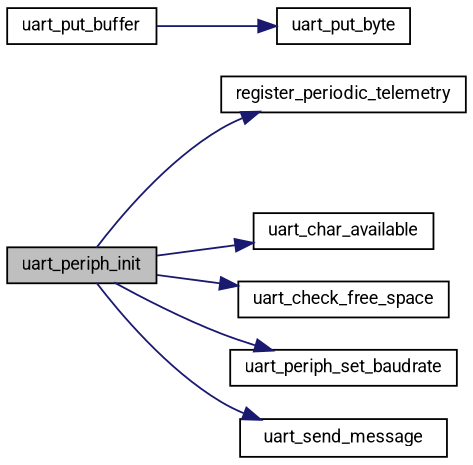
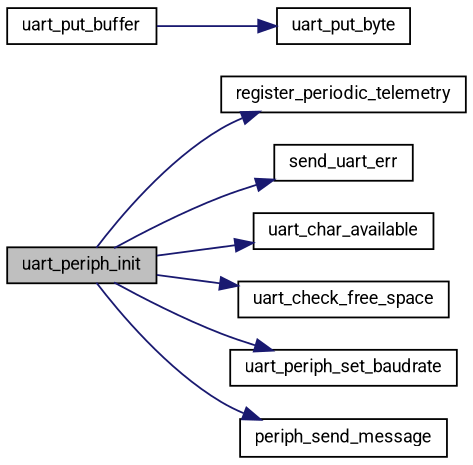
none -> (344, 163)
(344, 438) -> (344, 438)
